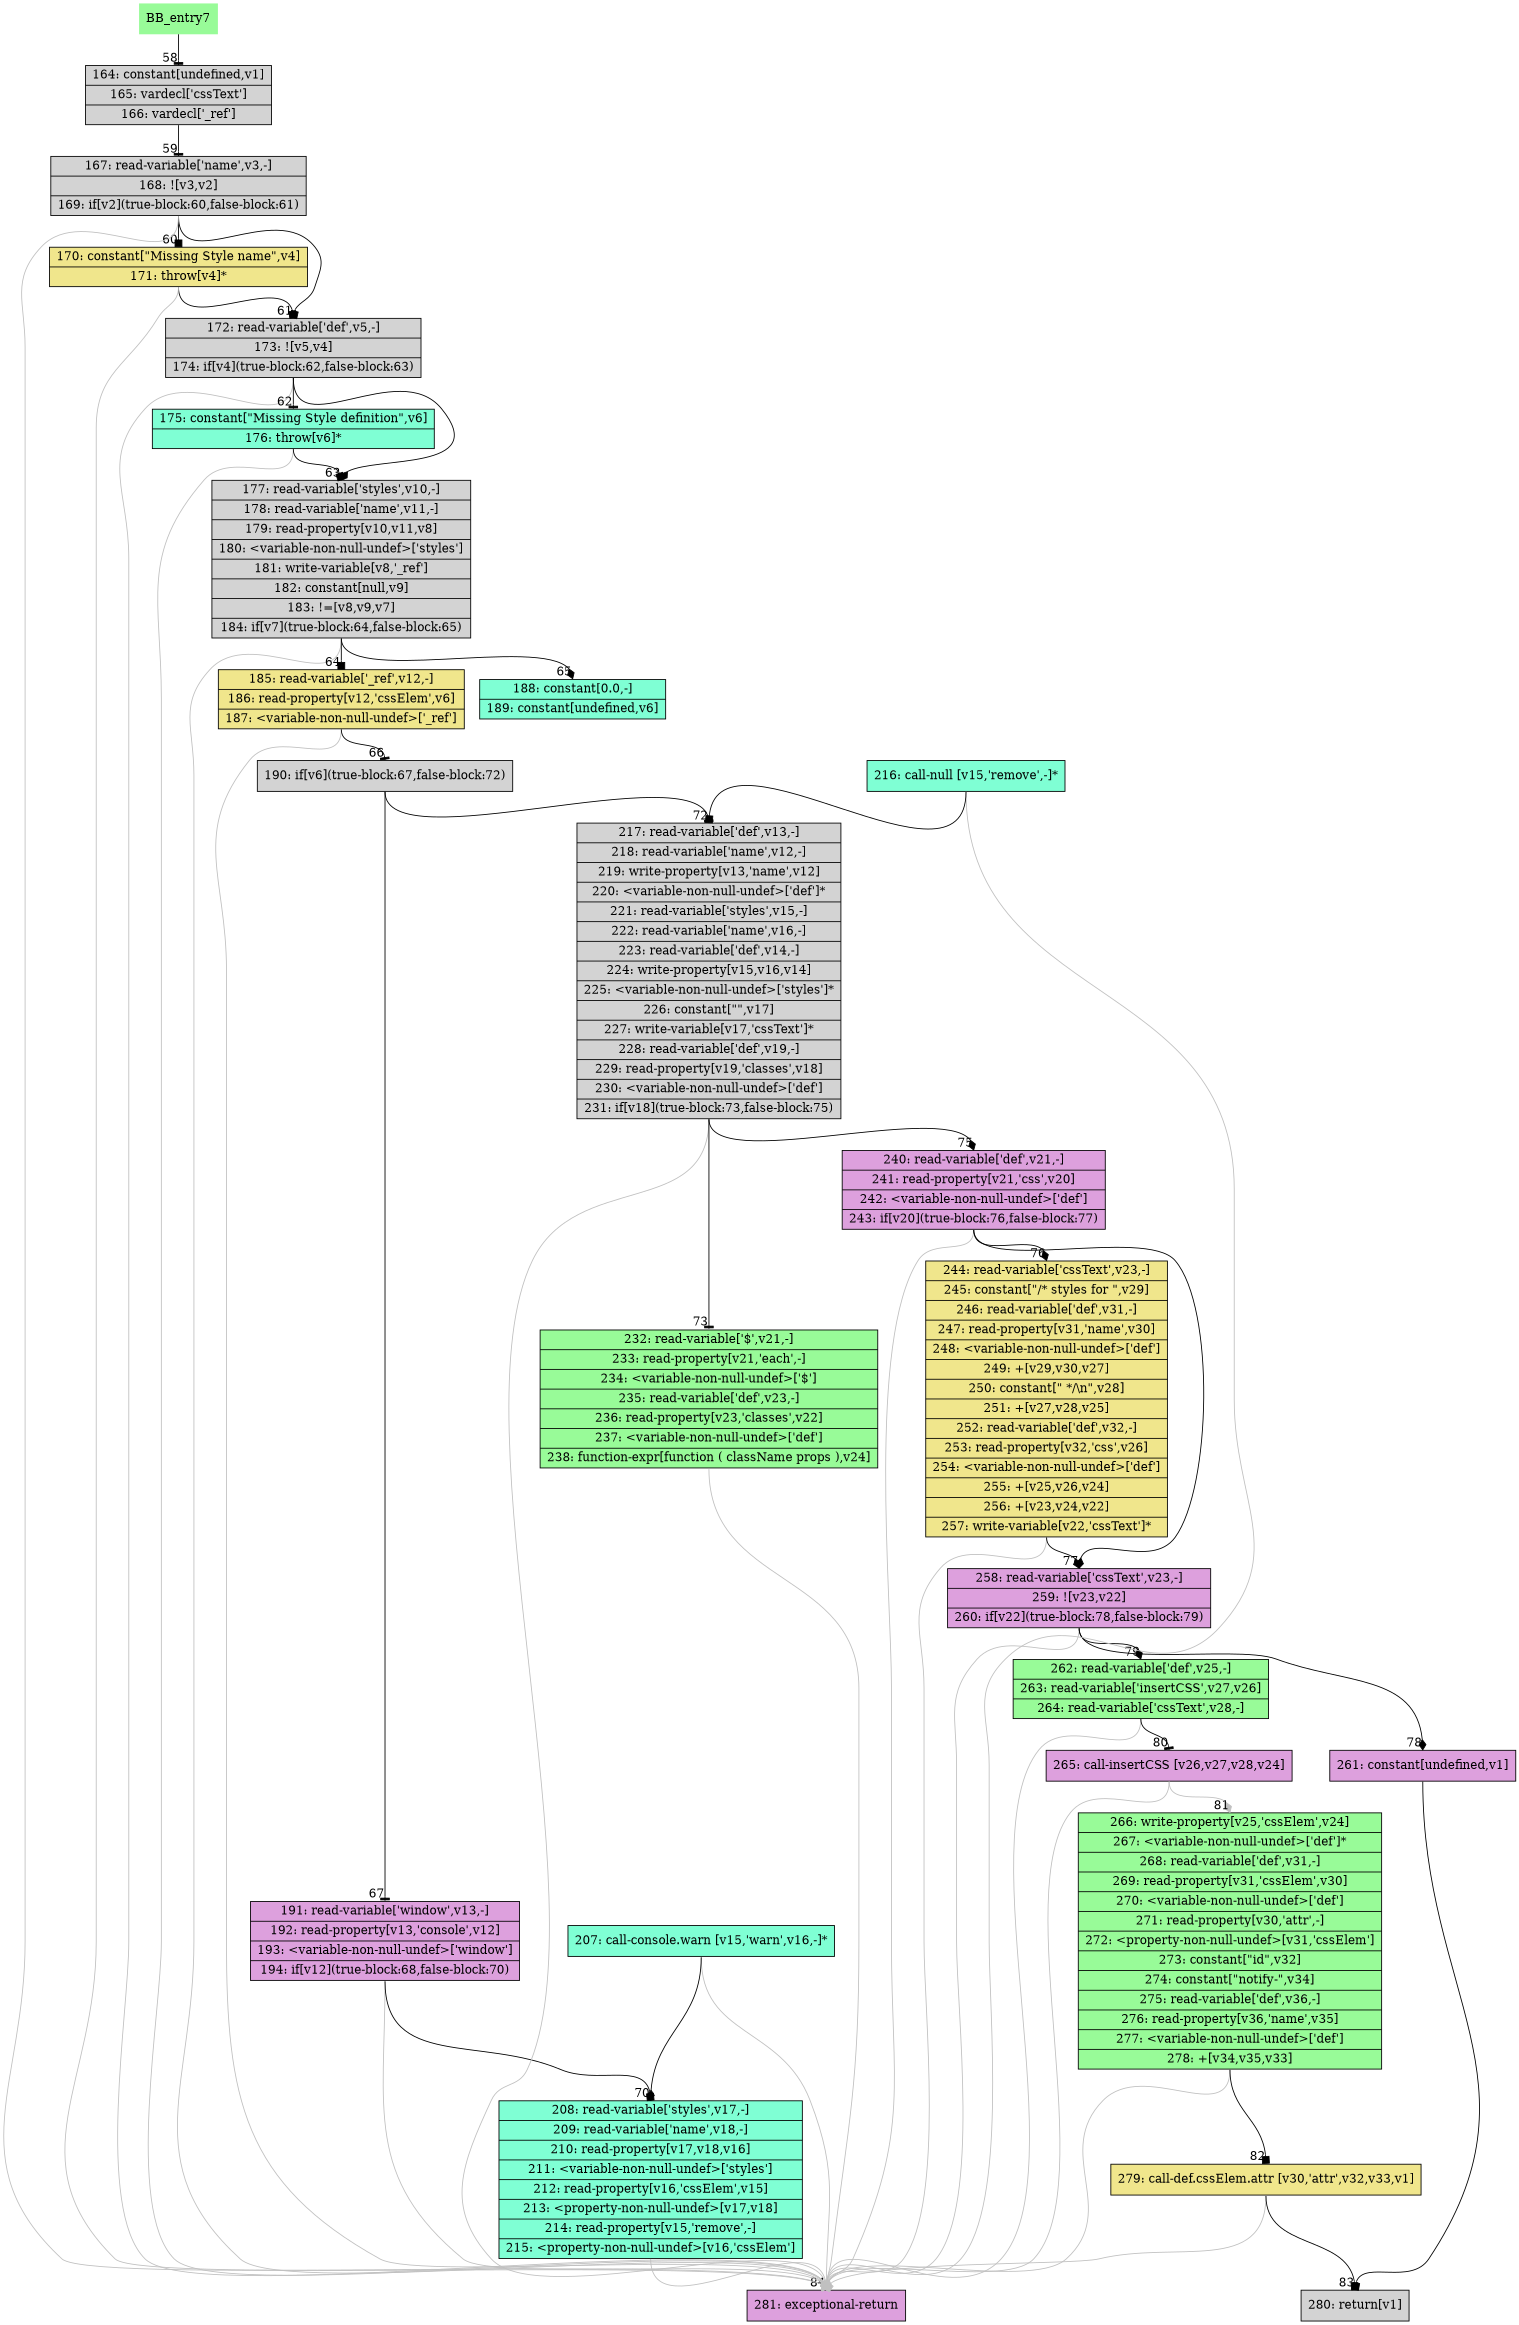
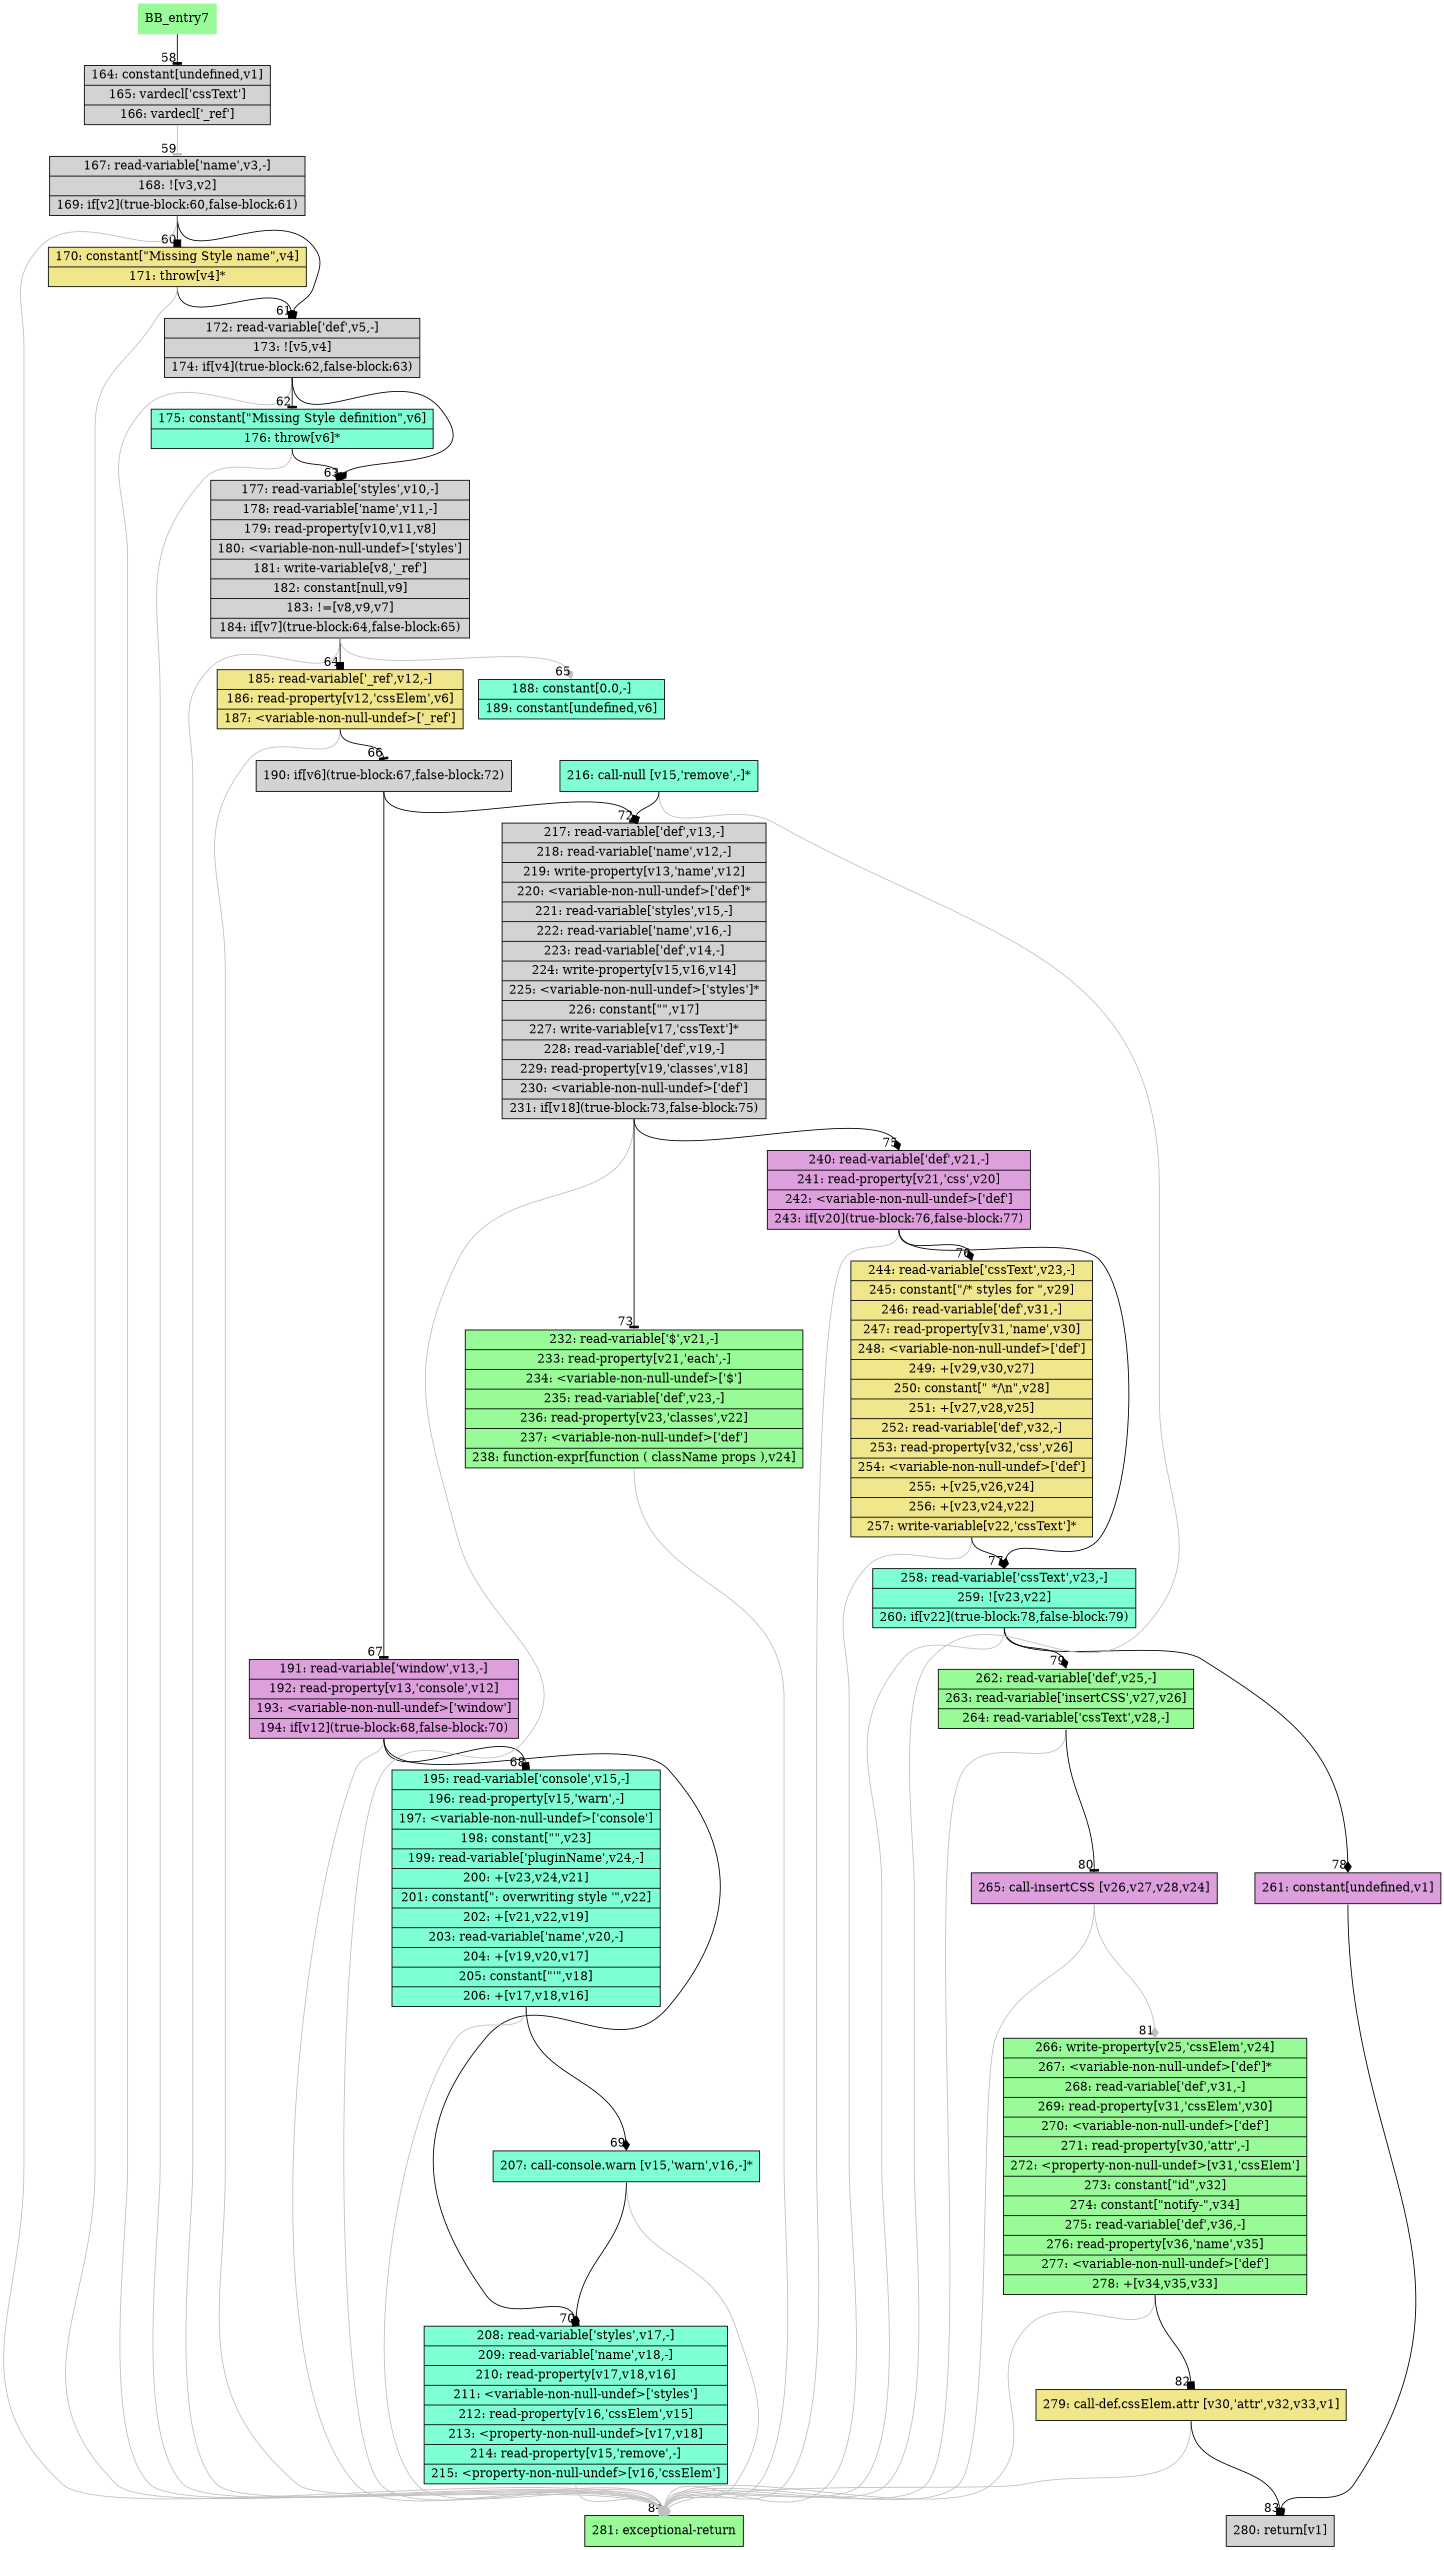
(178, 138) -> (177, 138)
(452, 659) -> (451, 659)
(1079, 1598) -> (1004, 1598)
none -> (526, 1888)
(826, 2306) -> (664, 2531)
